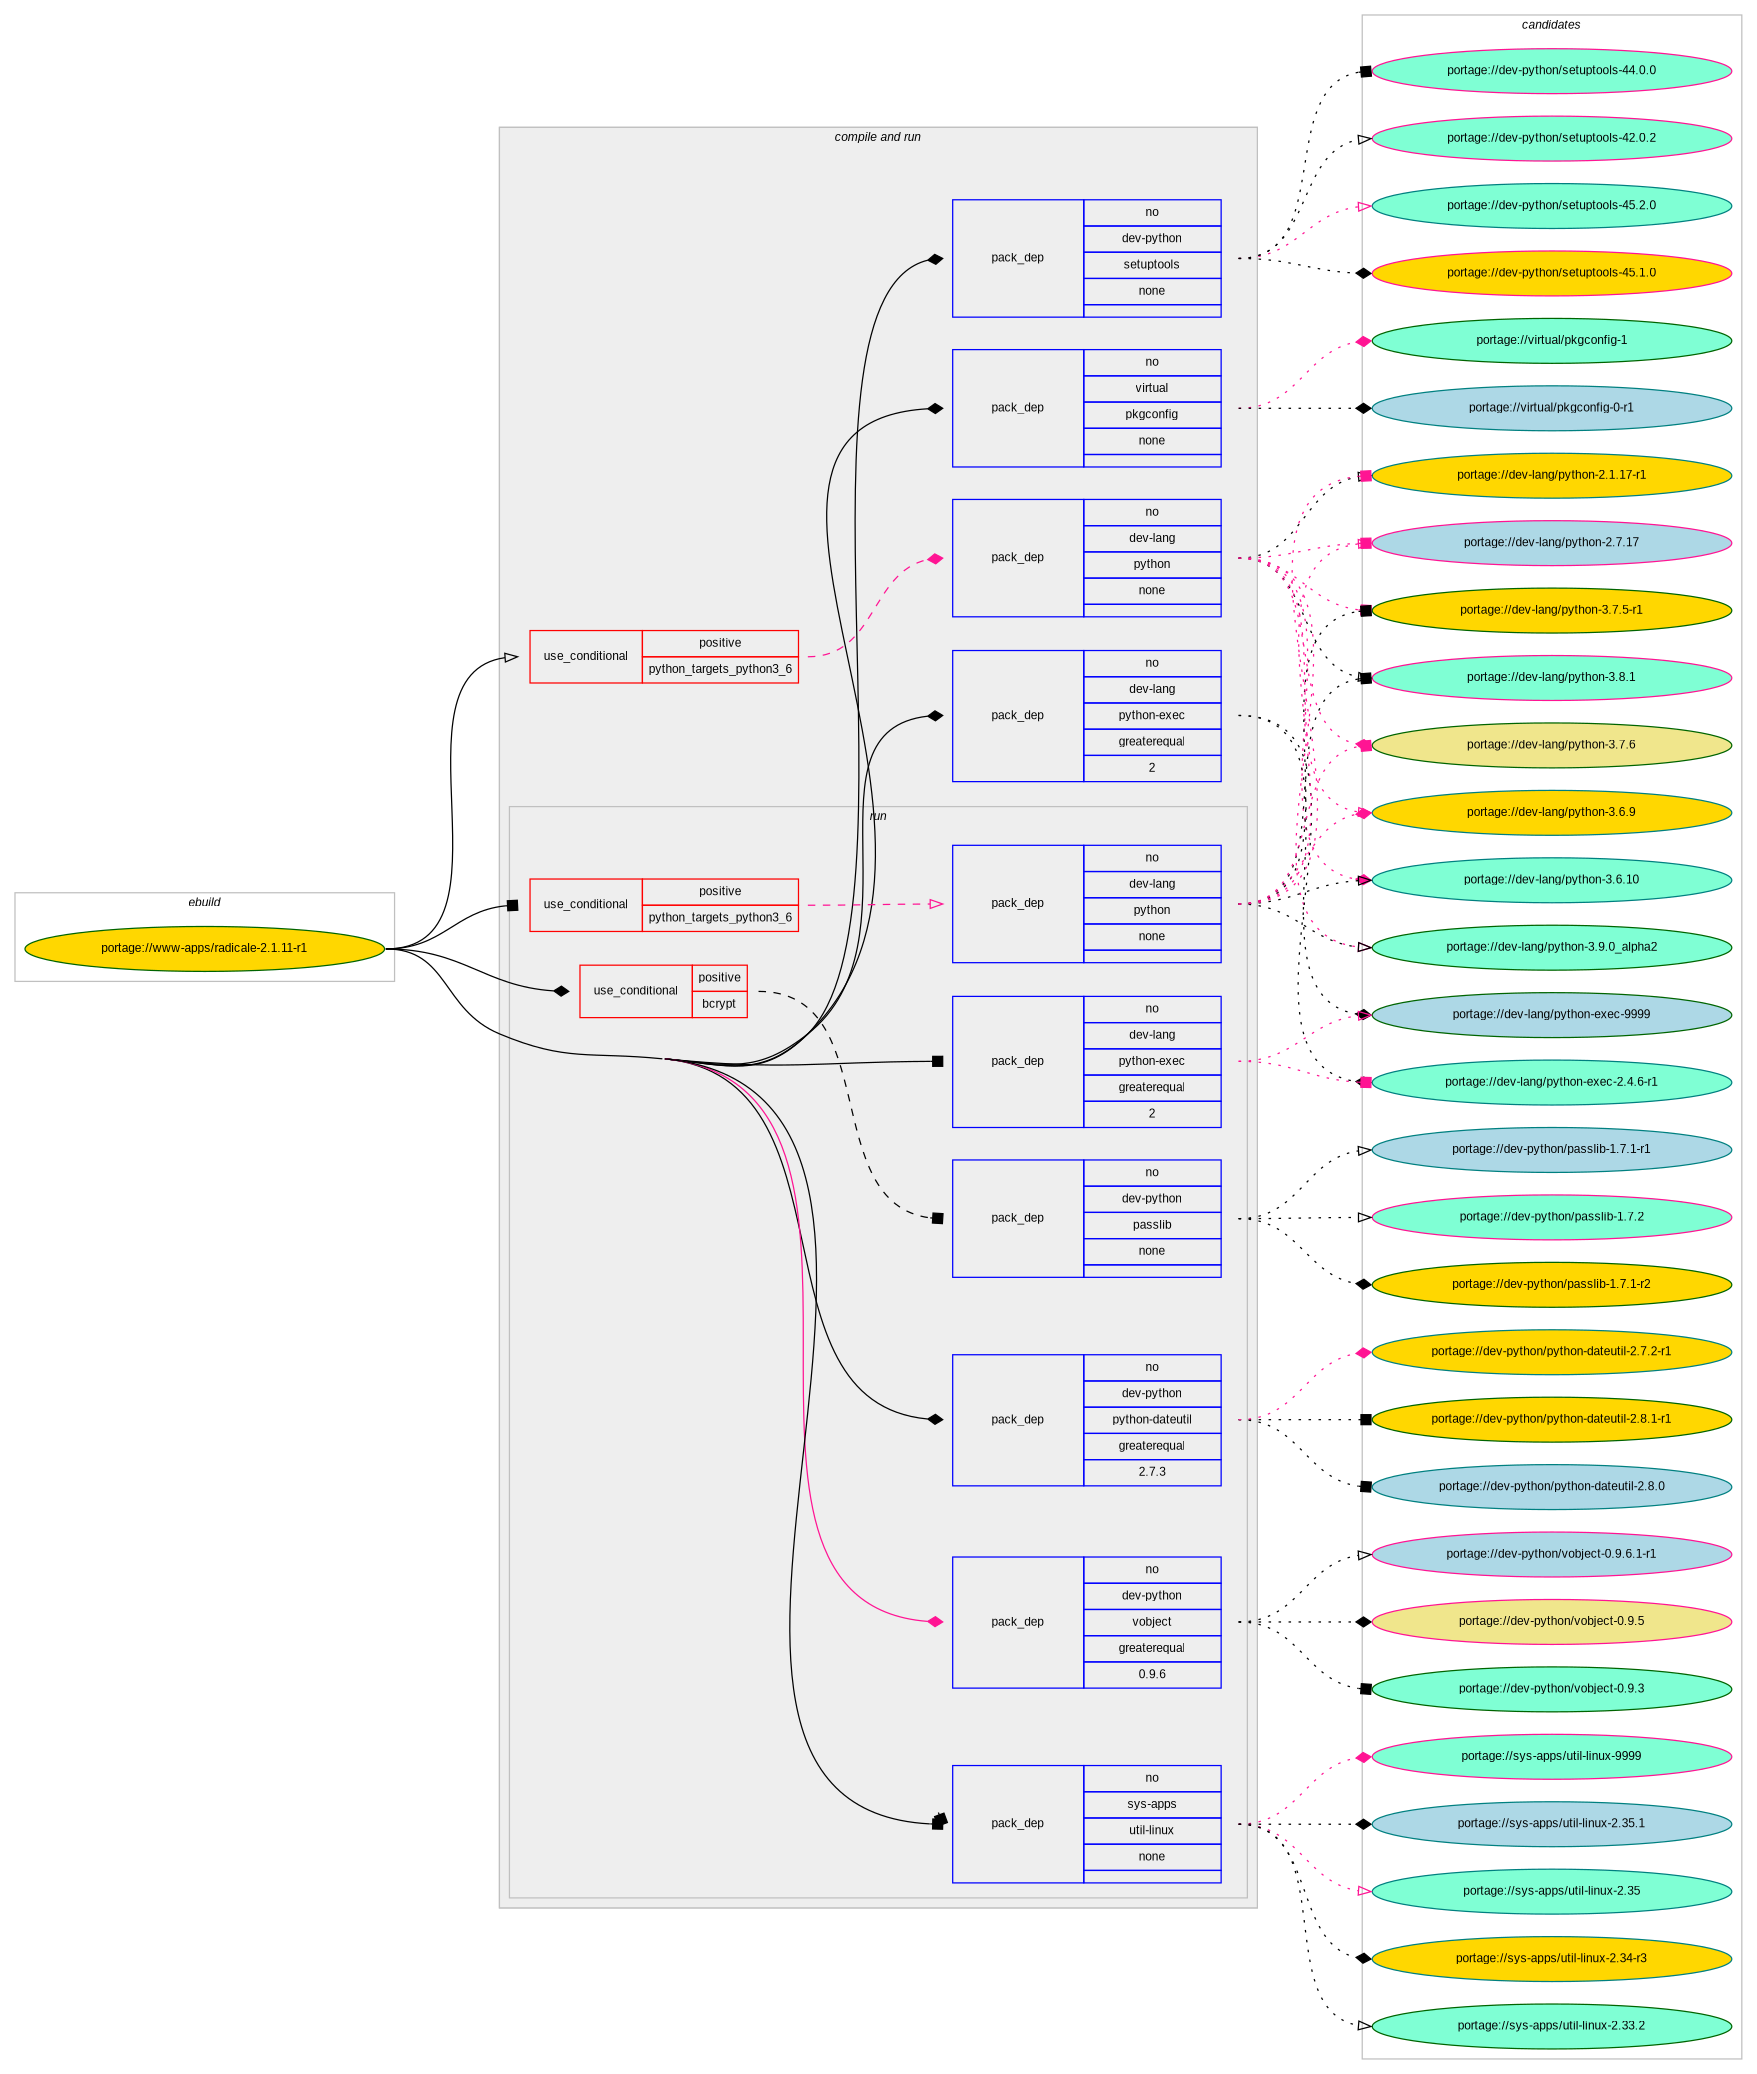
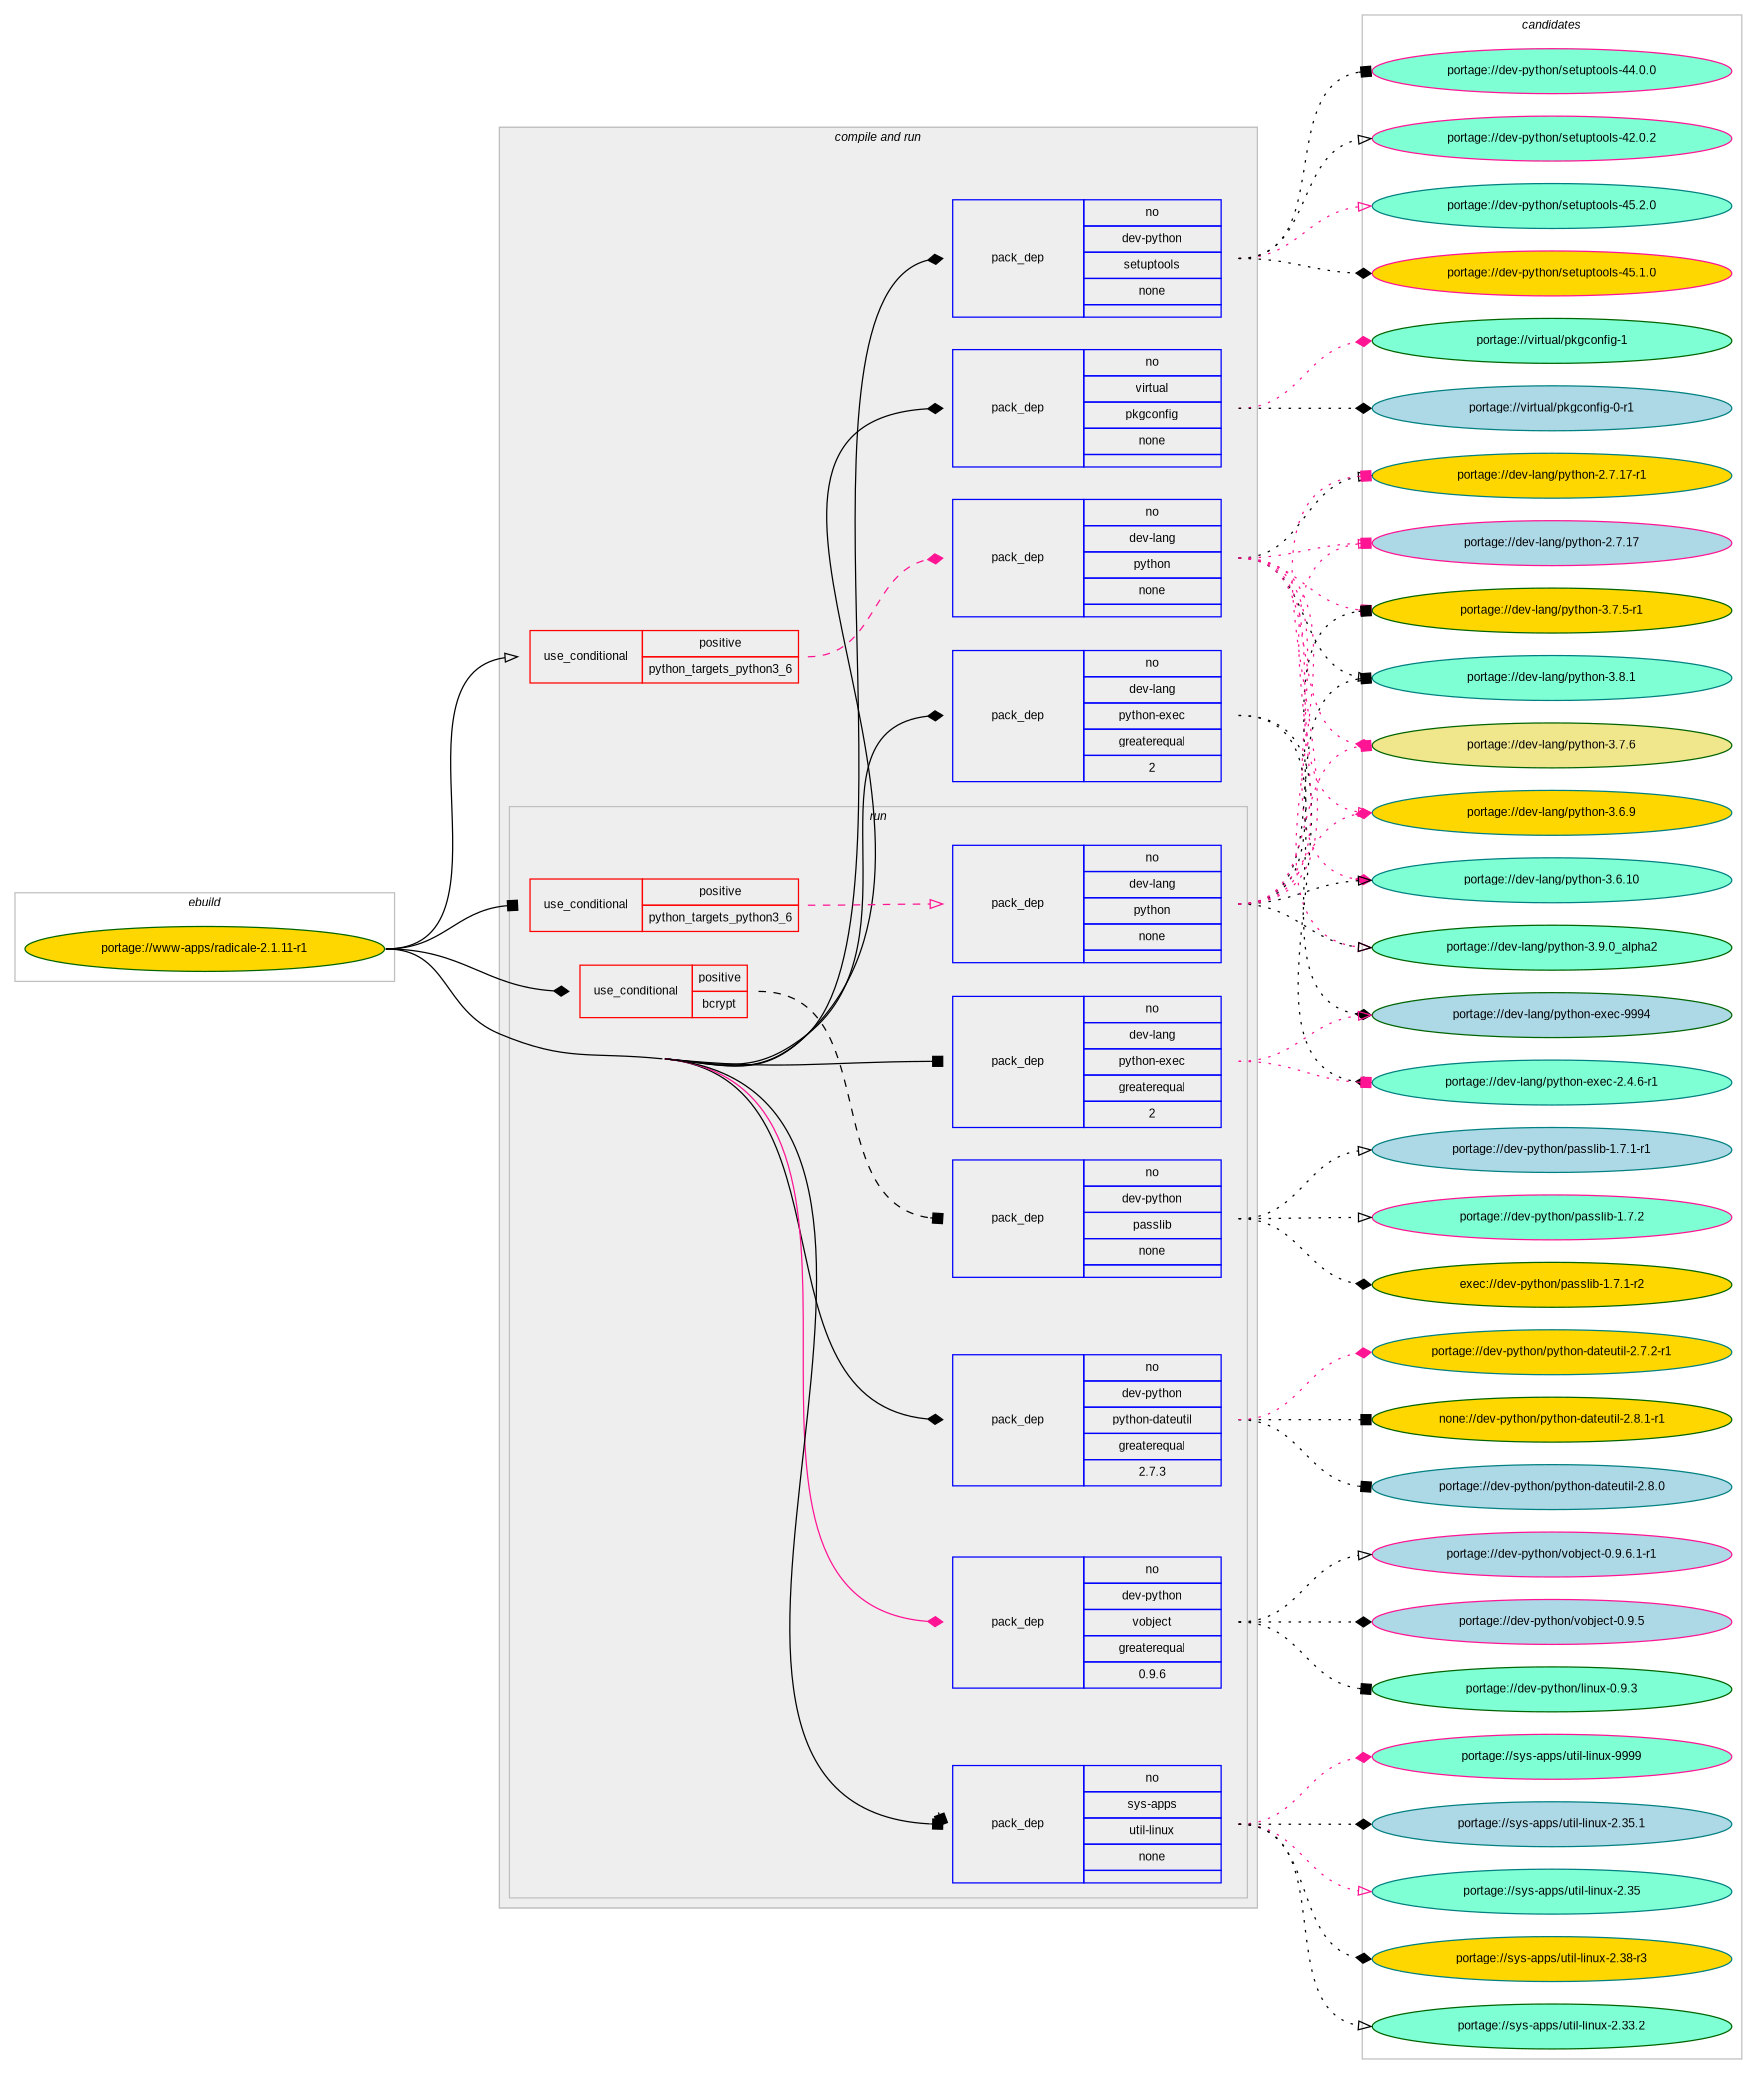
(1552, 476) -> (1552, 476)
(1552, 678) -> (1552, 678)
(1552, 1015) -> (1552, 1015)
(1552, 1285) -> (1552, 1285)
(1552, 1420) -> (1552, 1420)
(1552, 1622) -> (1552, 1622)
(1552, 1689) -> (1552, 1689)
(1552, 1959) -> (1552, 1959)
